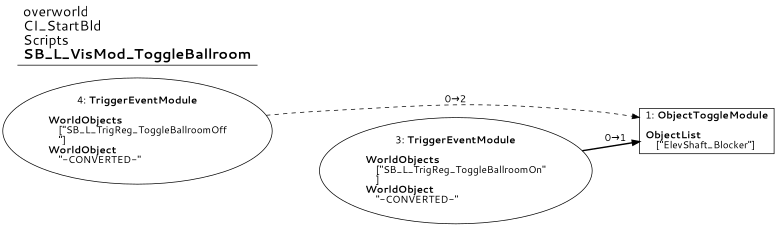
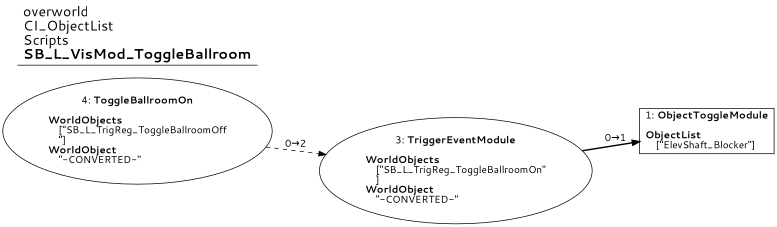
(62, 26) -> (68, 26)
(144, 101) -> (144, 101)
(449, 105) -> (292, 150)
